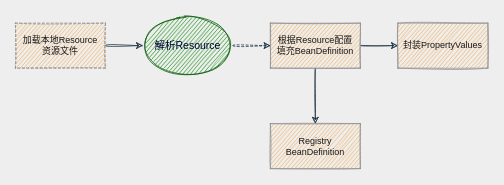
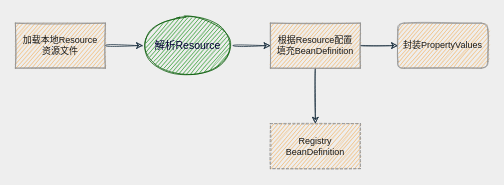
(60, 45) -> (60, 45)
(249, 45) -> (249, 45)
(443, 45) -> (443, 45)
(315, 146) -> (315, 146)
